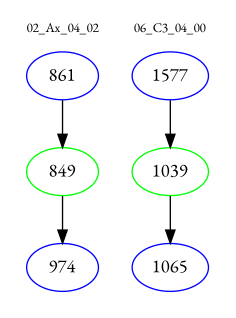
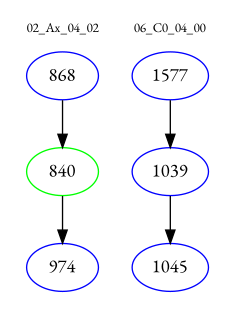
(170, 29) -> (170, 29)
(63, 76) -> (63, 76)
(63, 172) -> (63, 172)
(170, 172) -> (170, 172)
(170, 267) -> (170, 267)
